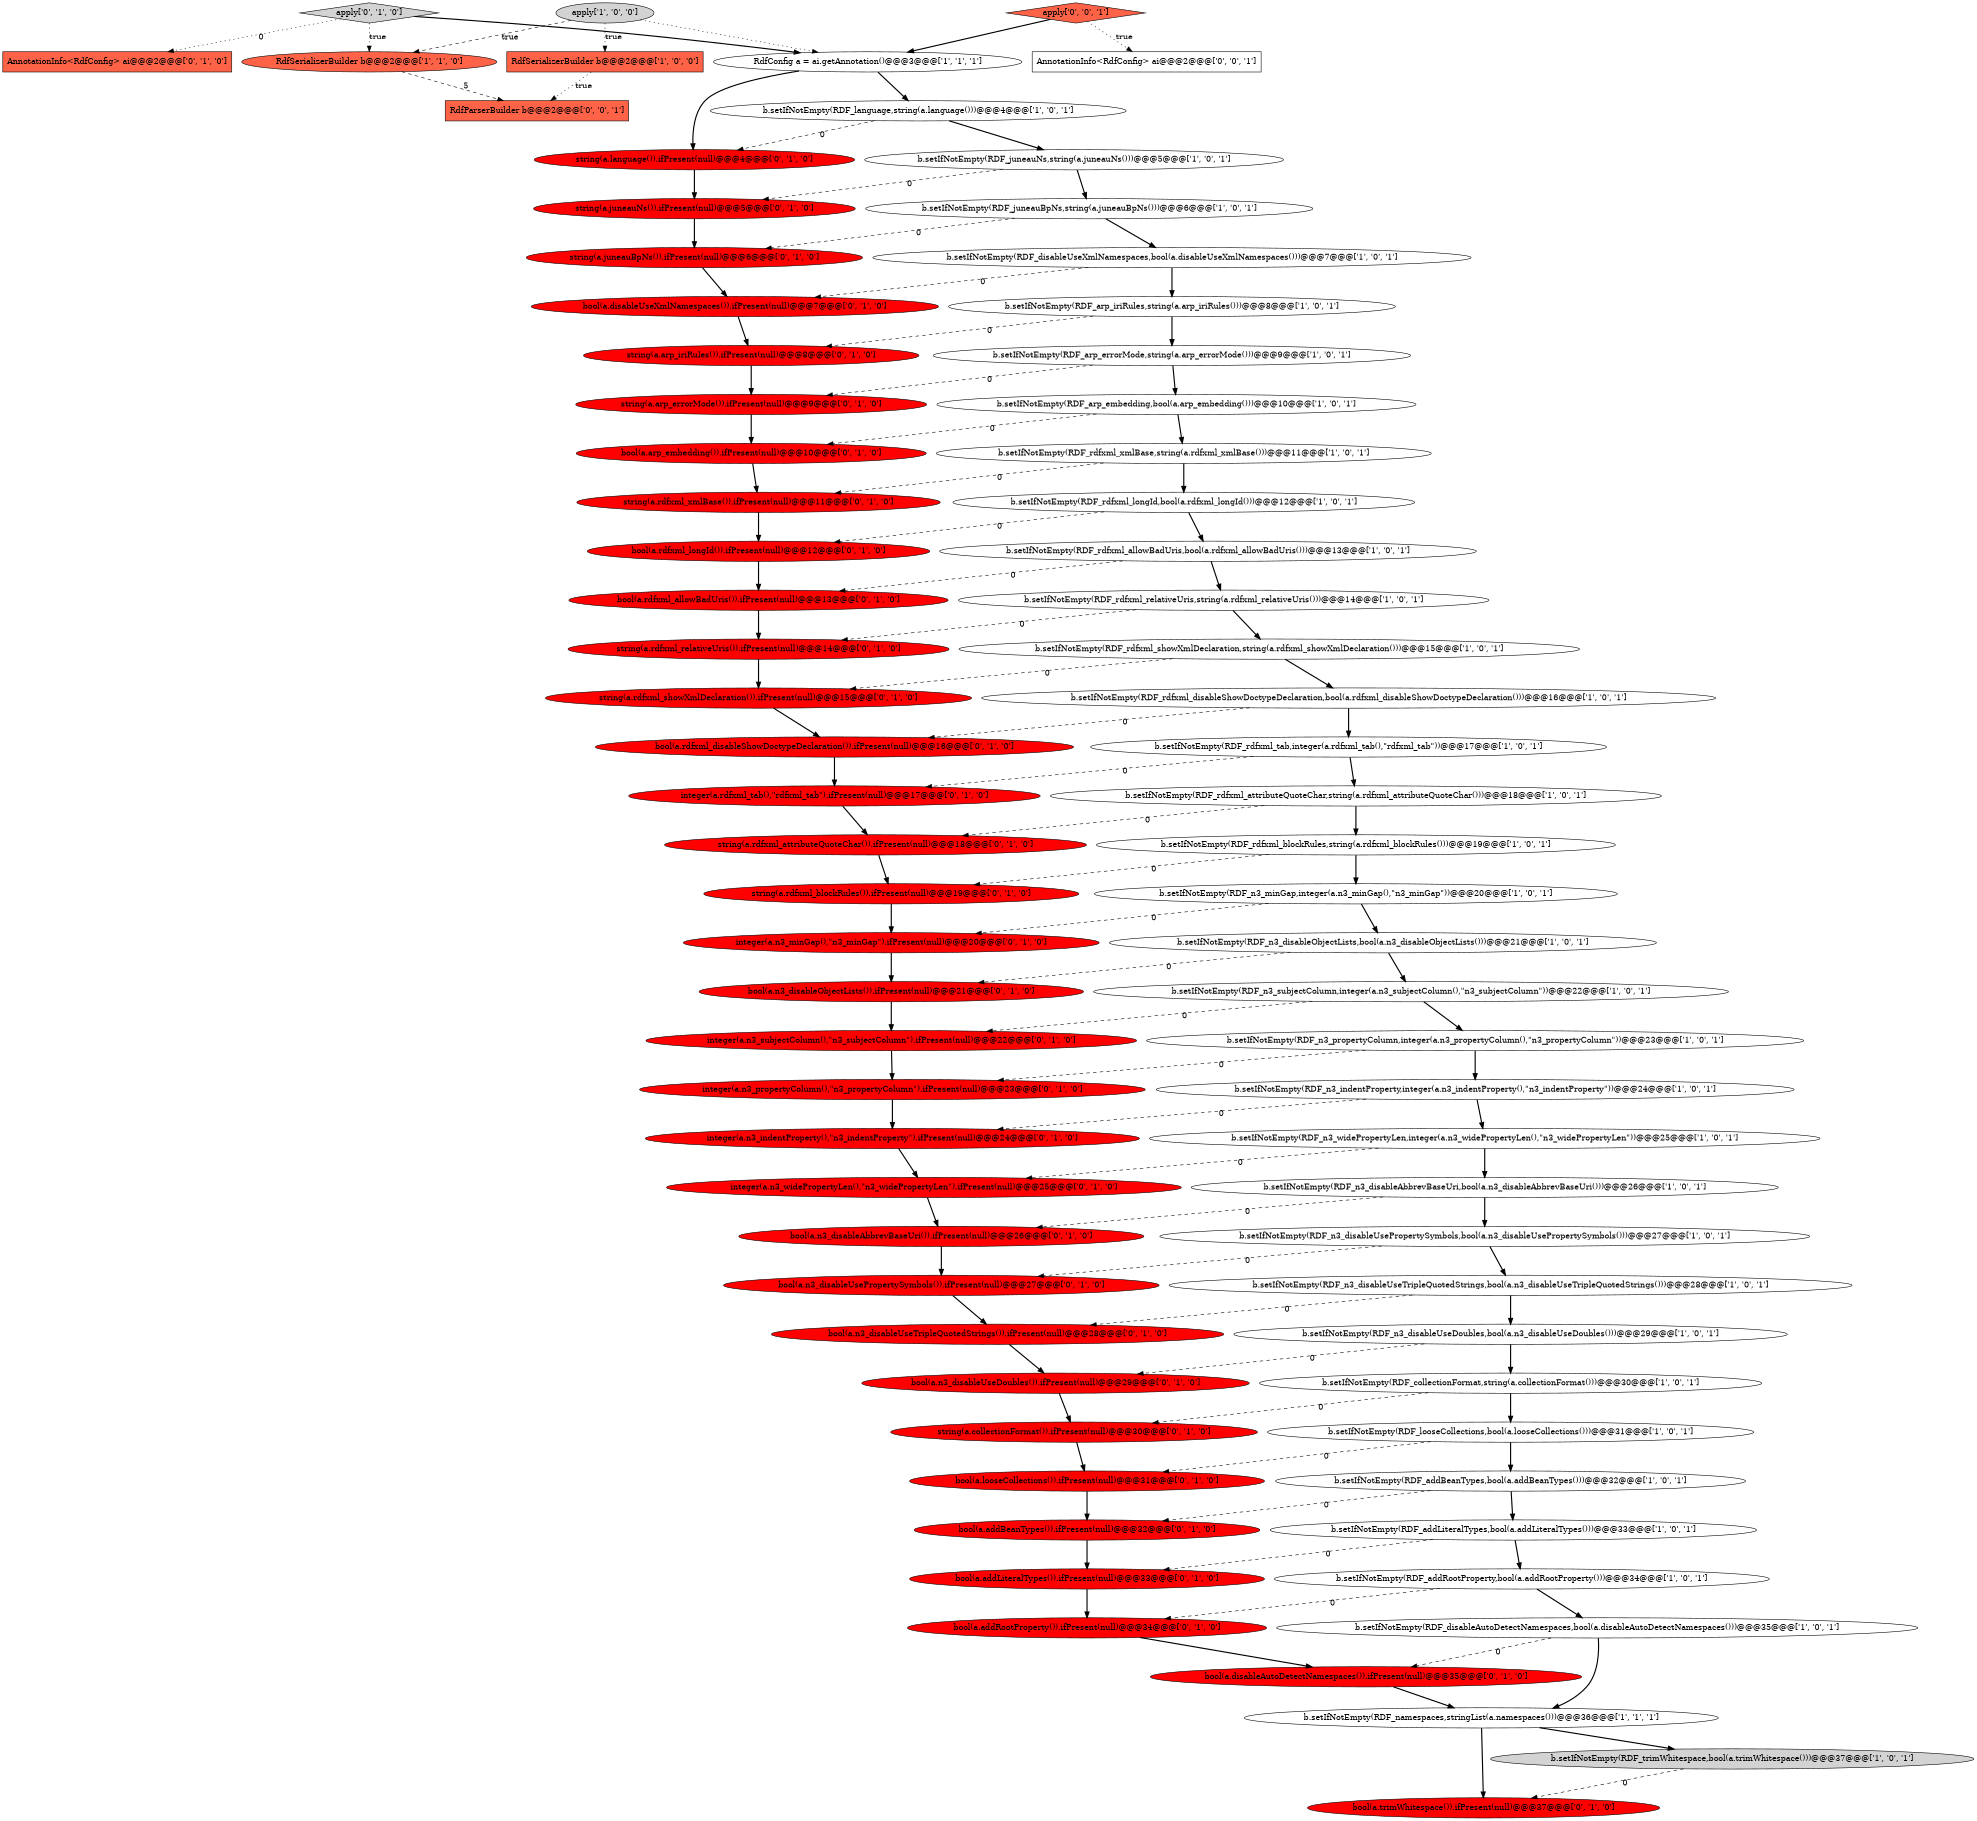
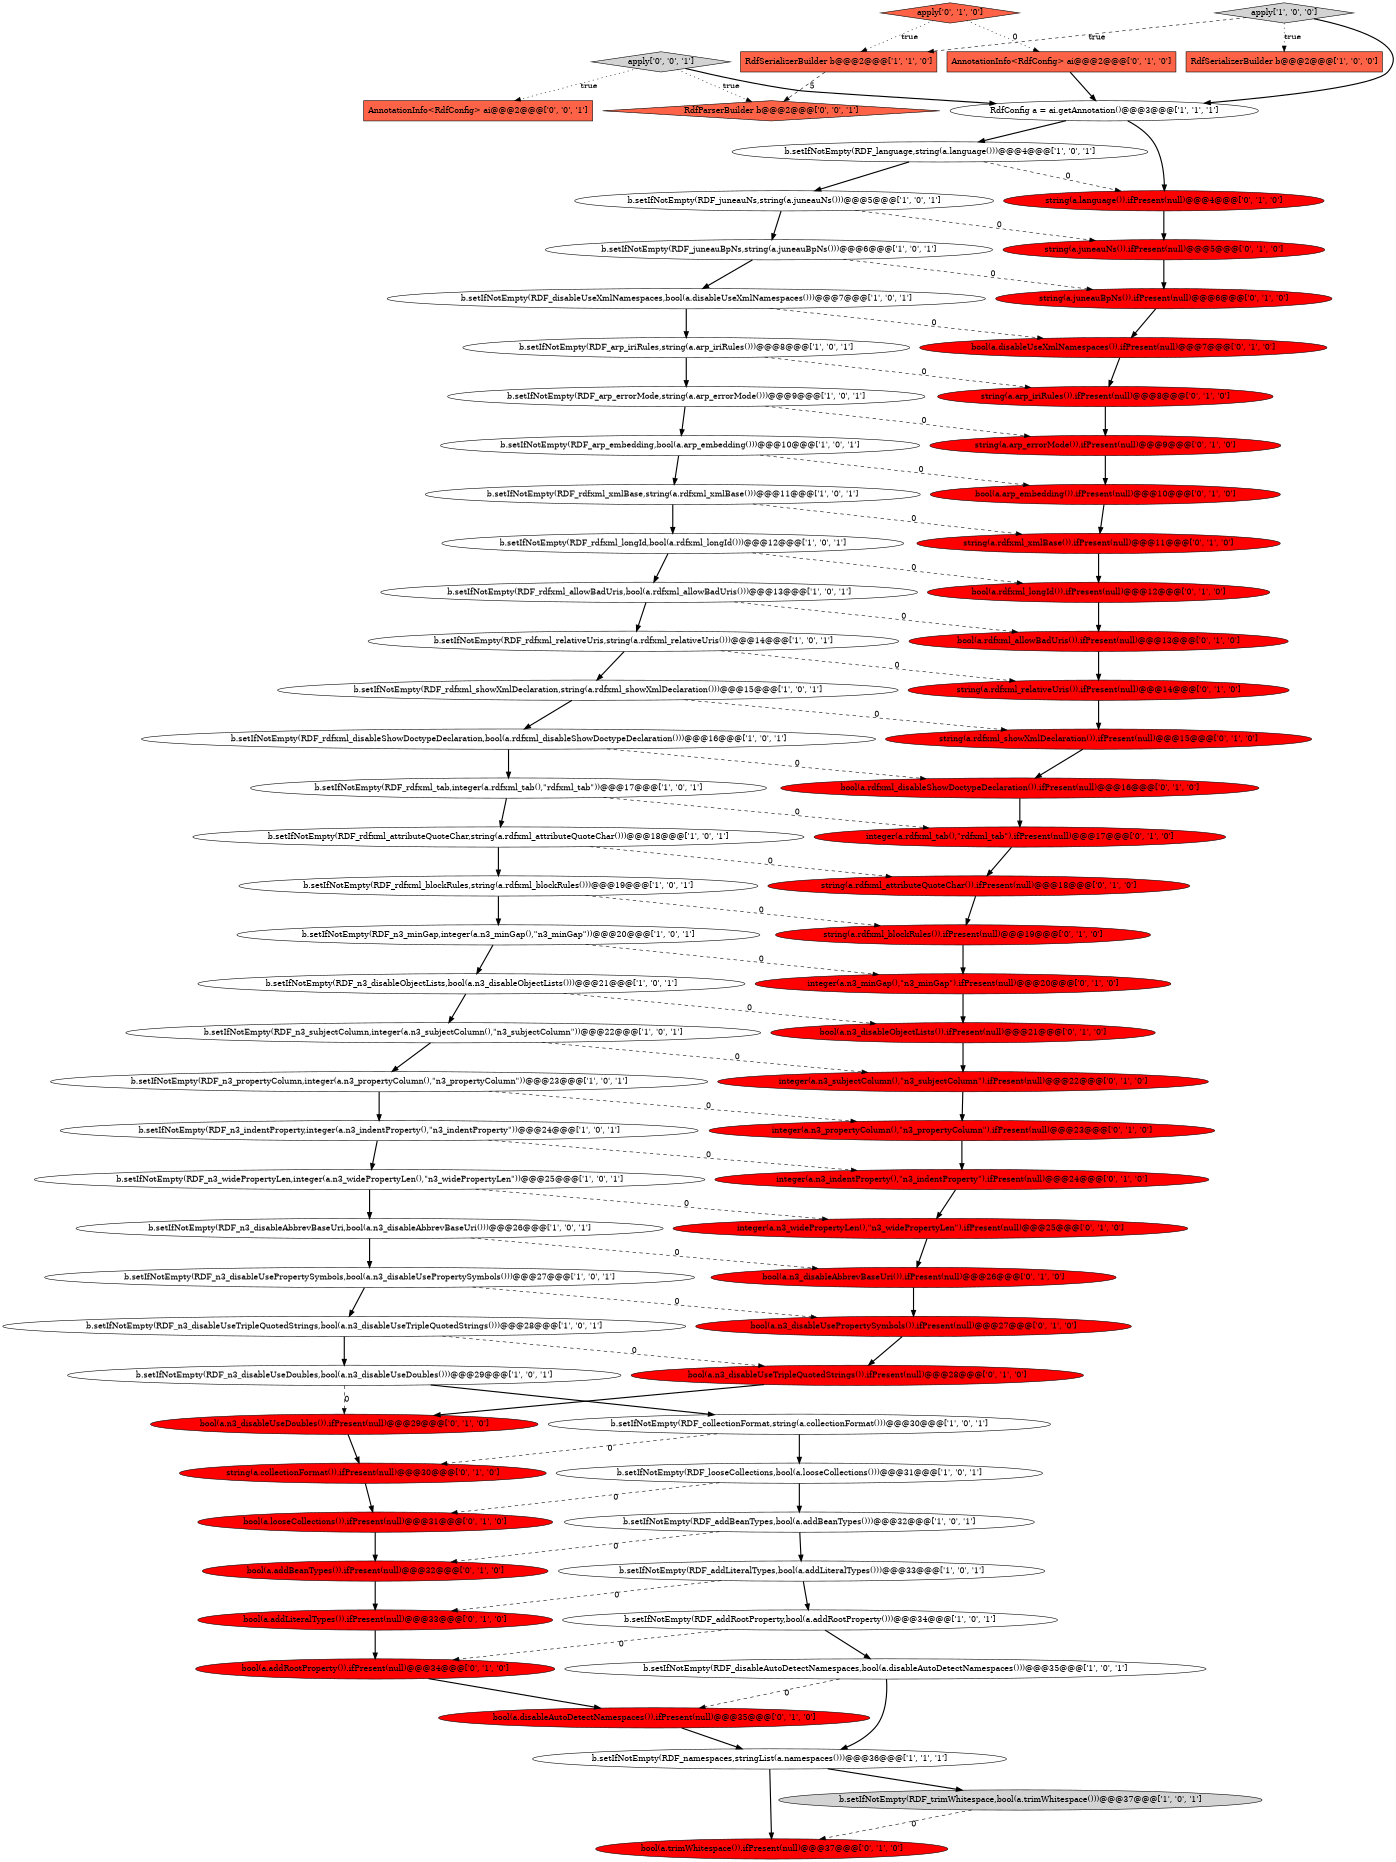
(369, 13) -> (950, 13)
(605, 13) -> (1284, 13)
(1076, 13) -> (661, 62)
(595, 30) -> (1081, 84)
(726, 36) -> (1353, 84)
(369, 62) -> (839, 62)
(1147, 62) -> (478, 111)
(573, 85) -> (712, 85)
(537, 111) -> (771, 111)
